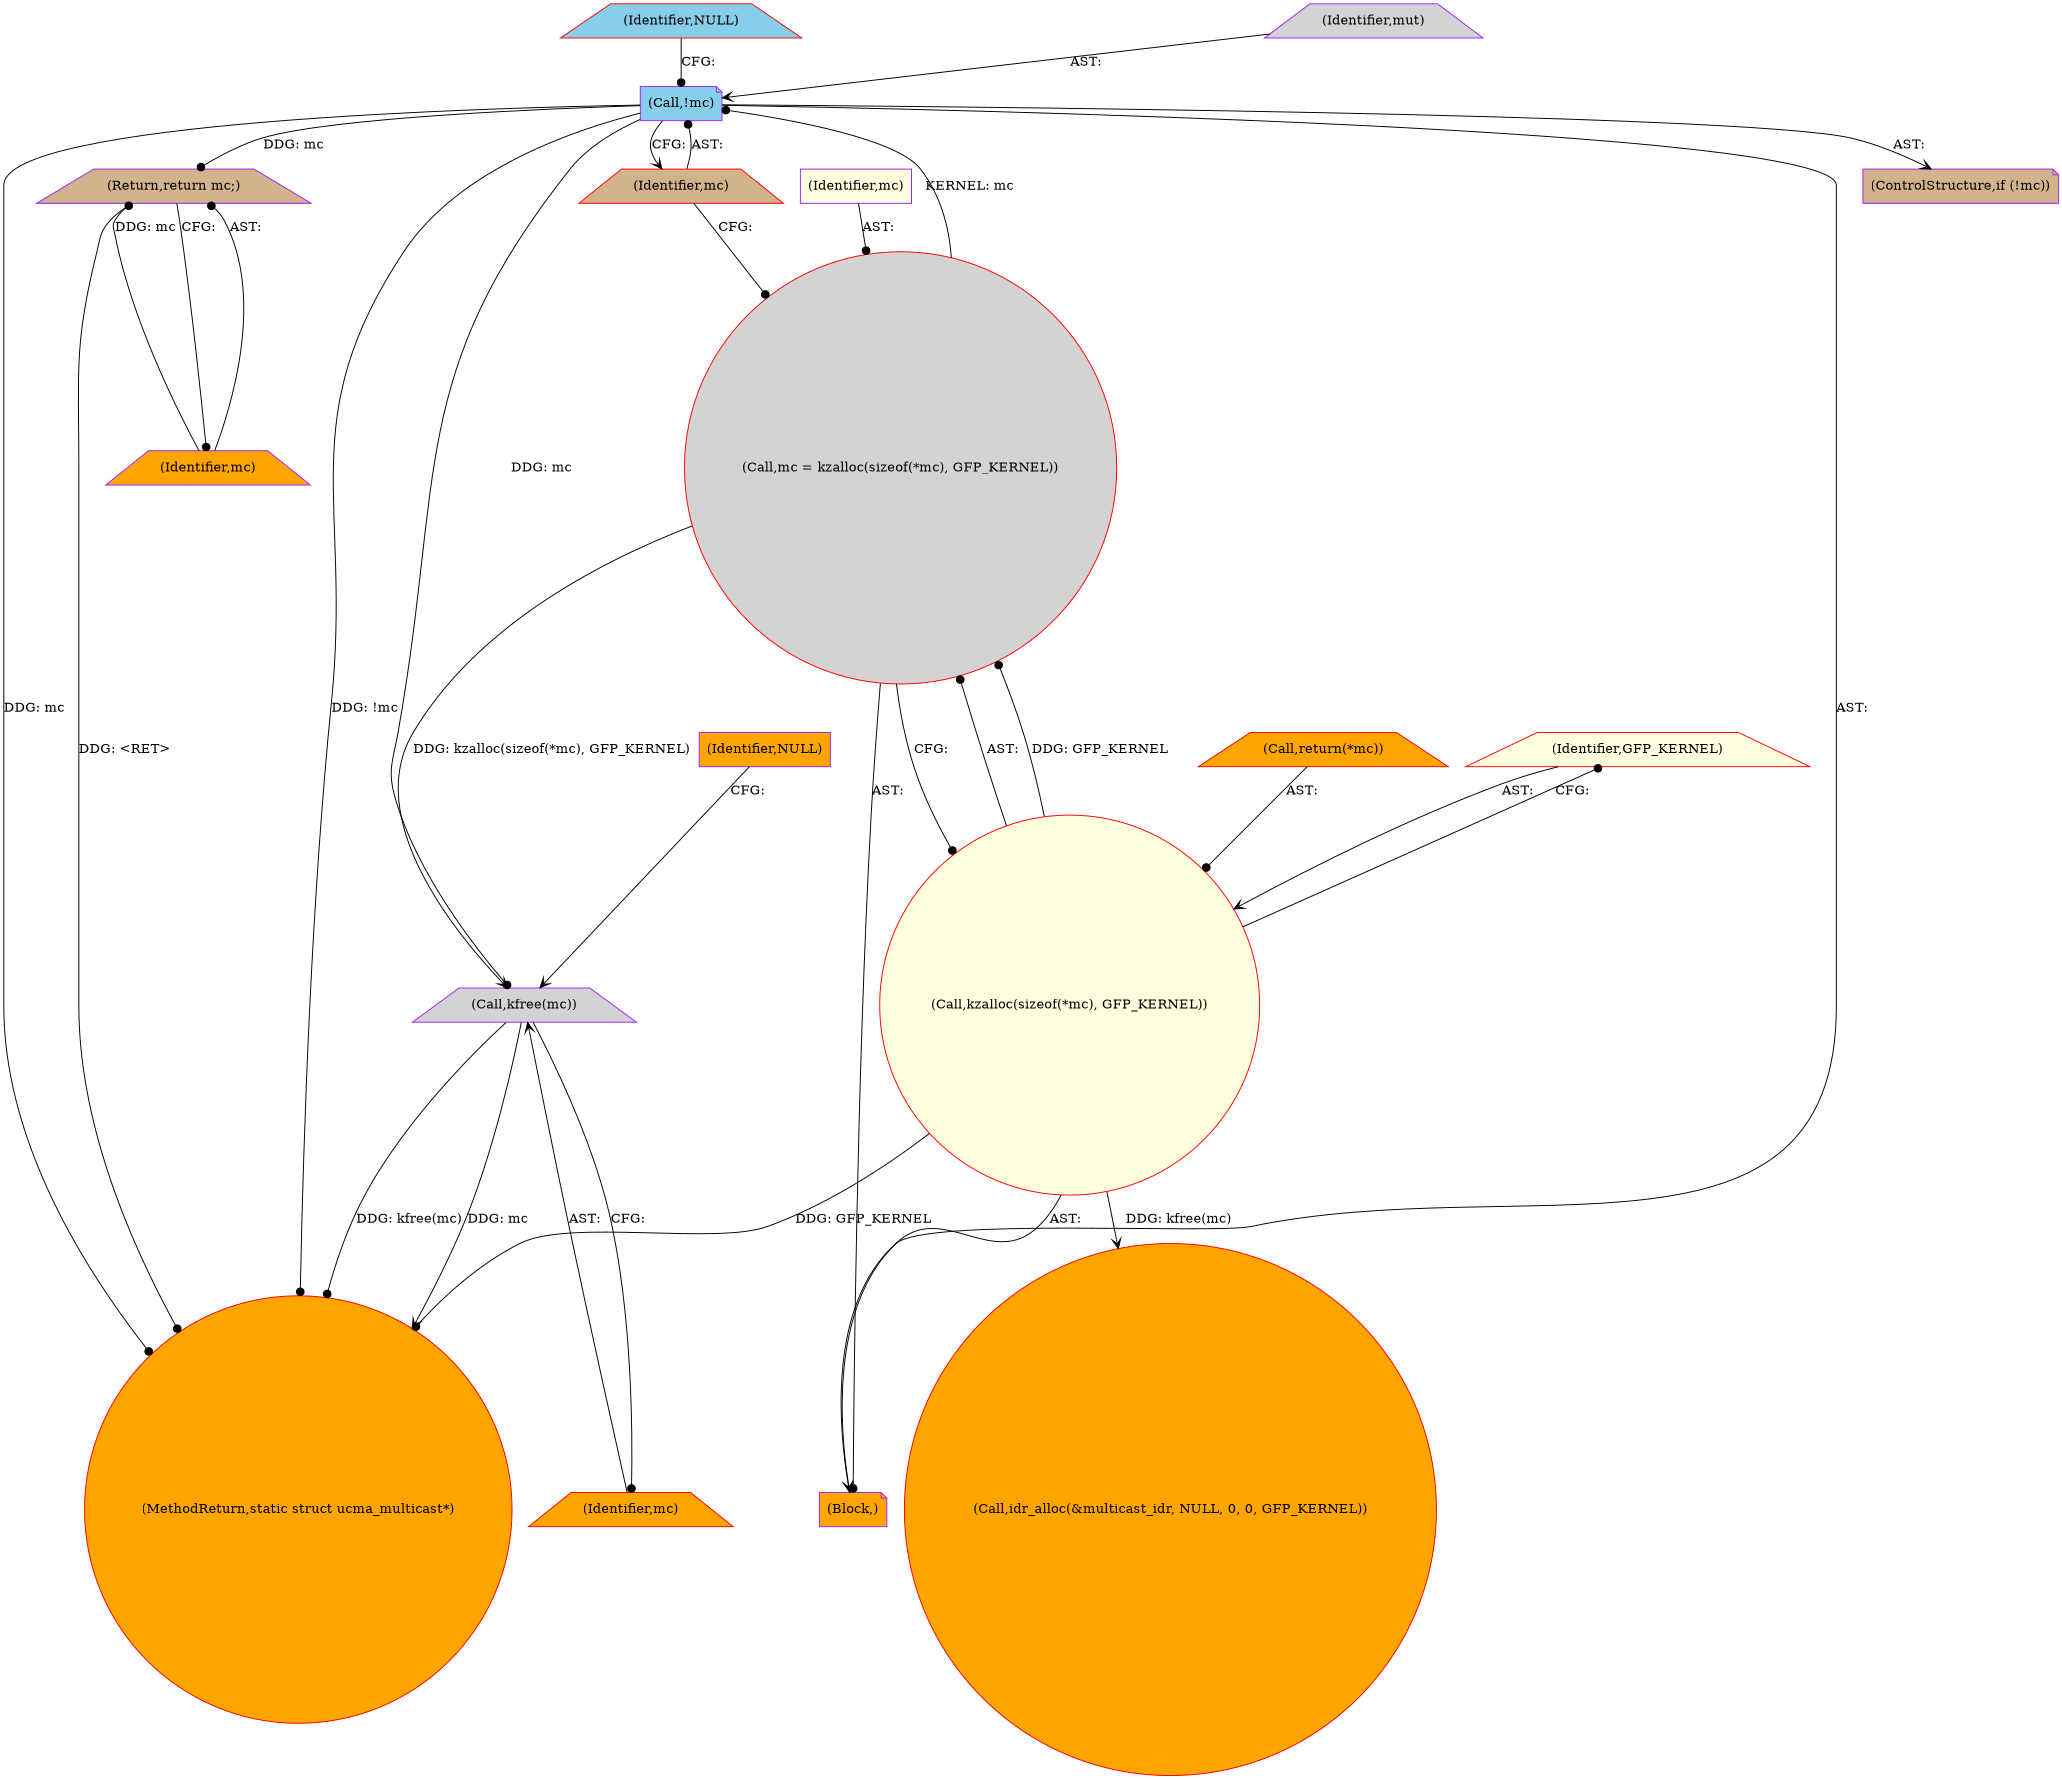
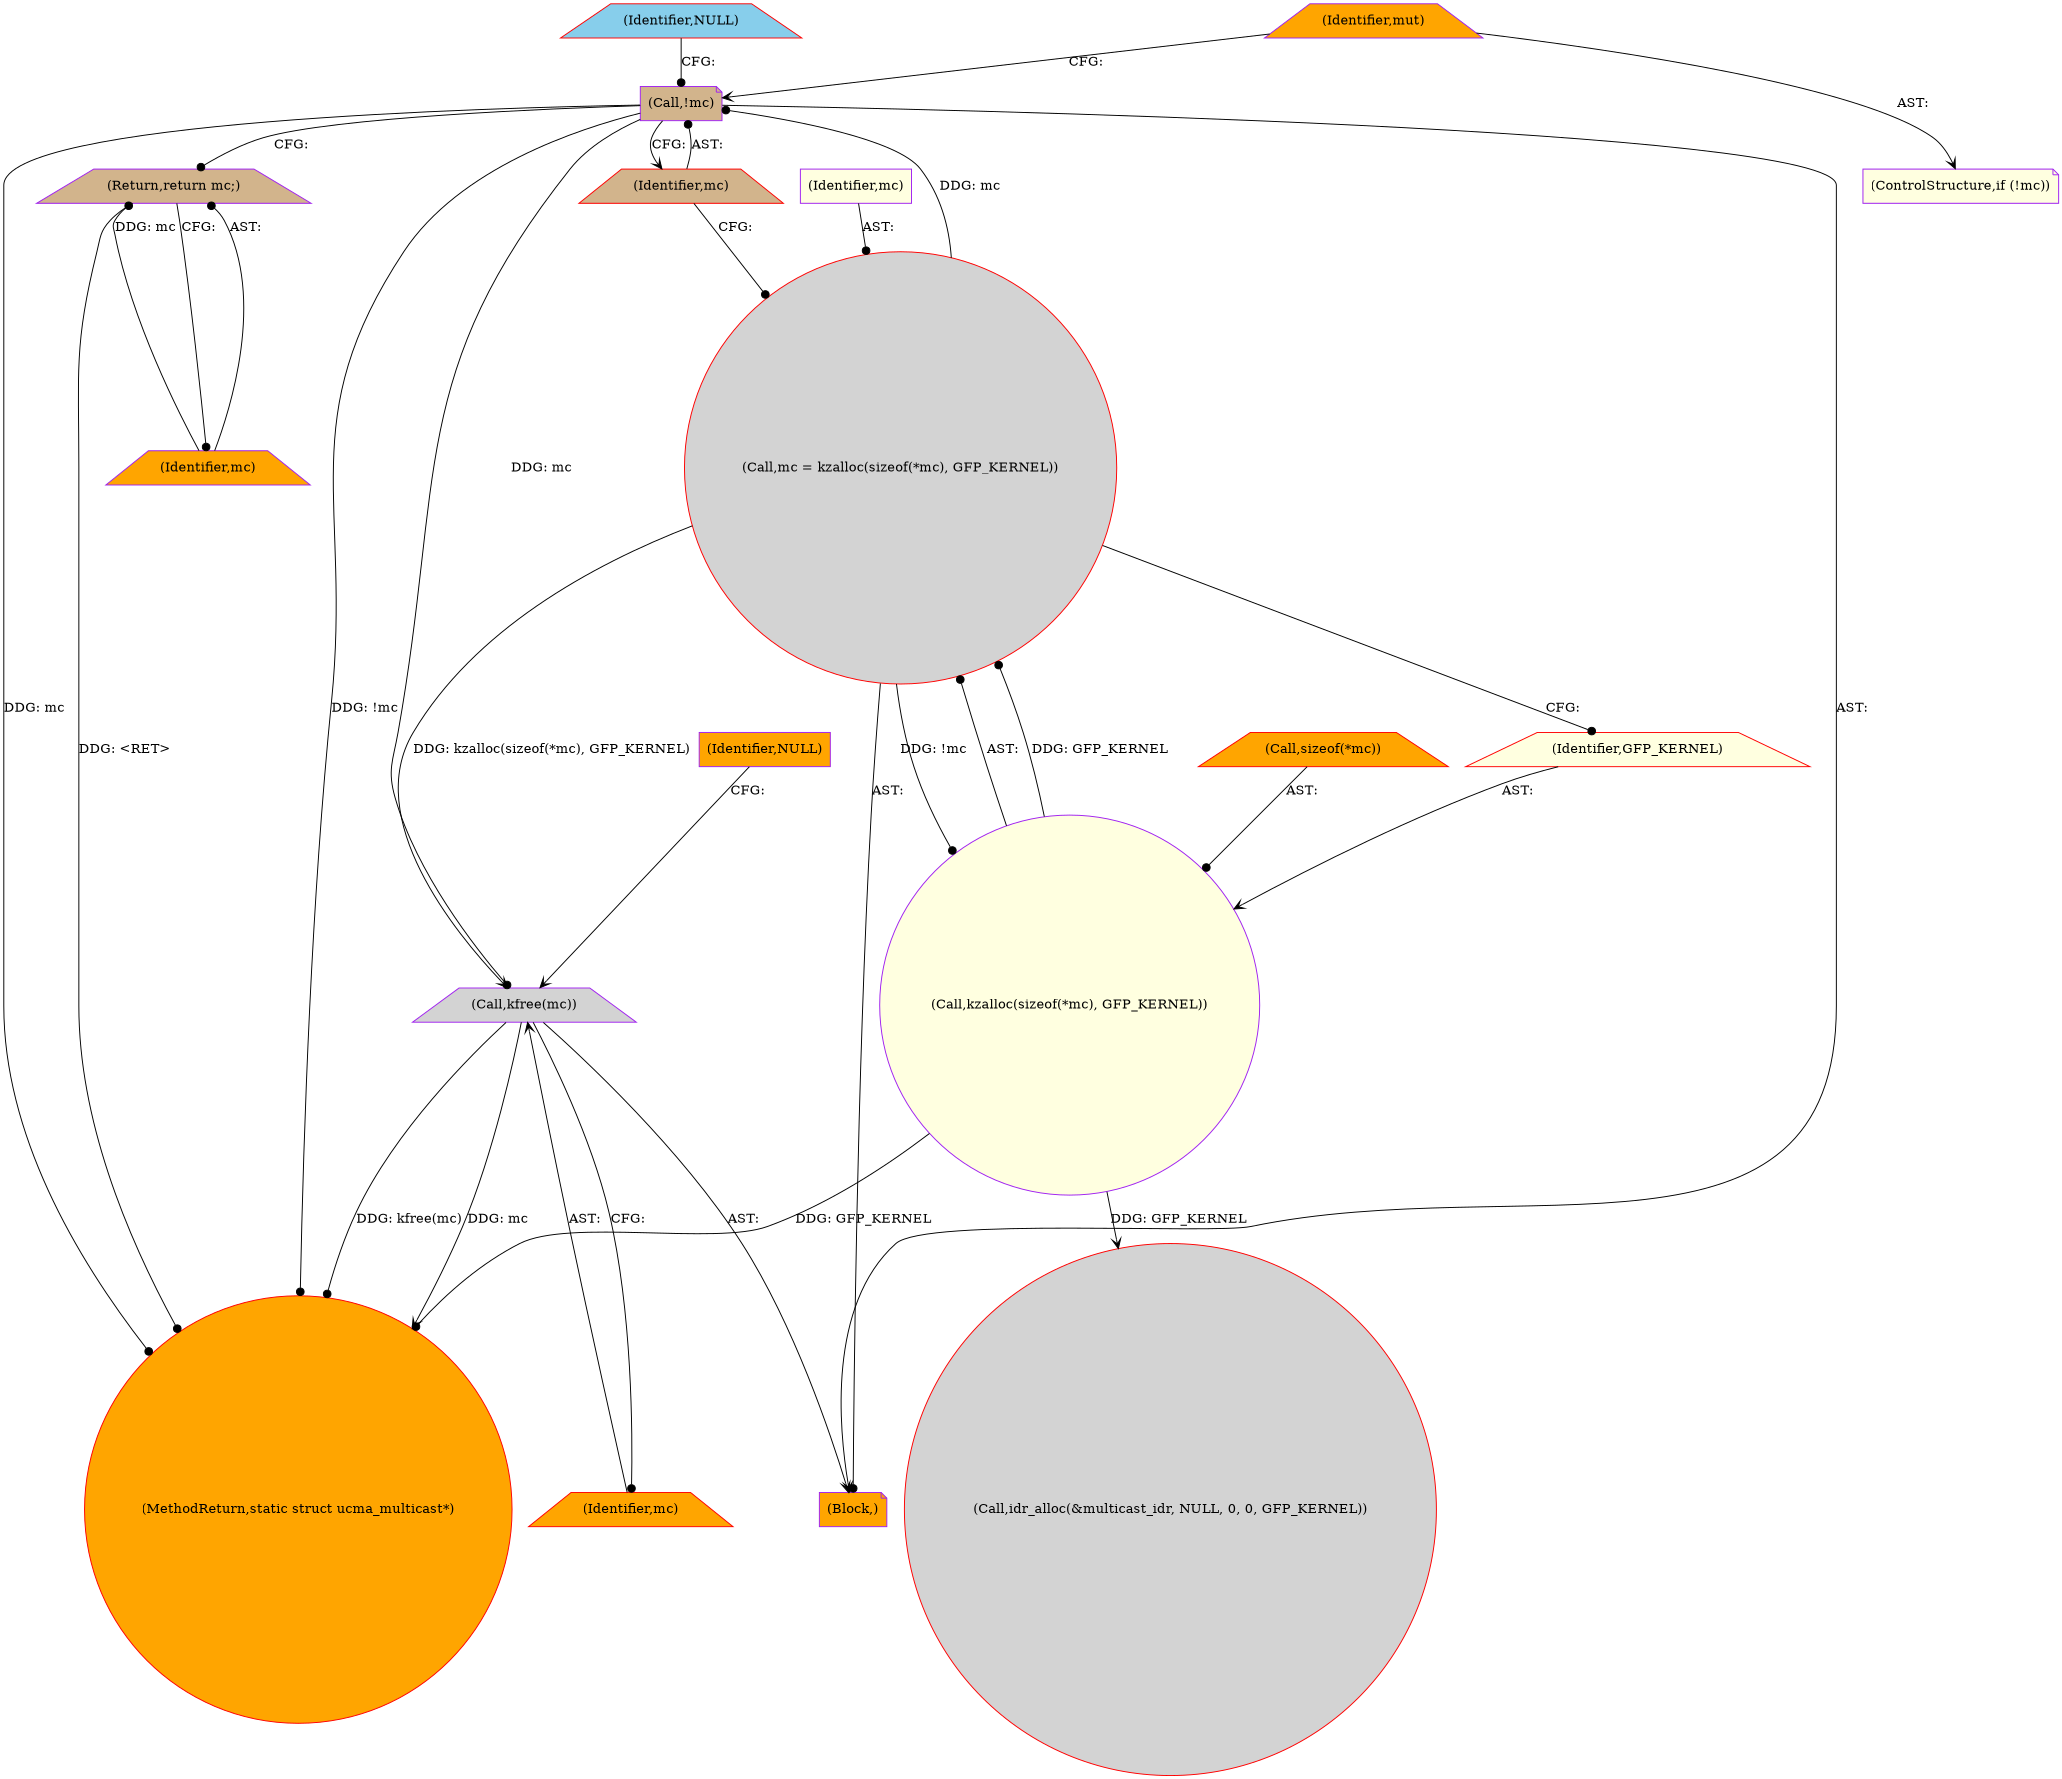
(1374, 21) -> (1374, 21)
(1088, 62) -> (1088, 62)
(681, 104) -> (681, 104)
(1325, 113) -> (1724, 71)
(294, 145) -> (294, 145)
(970, 186) -> (970, 186)
(1961, 186) -> (1961, 186)
(933, 750) -> (933, 750)
(1323, 750) -> (1323, 750)
(1418, 848) -> (1345, 638)
(1070, 1005) -> (1070, 1005)
(1179, 1219) -> (1179, 1219)
(971, 1236) -> (724, 1217)
(1170, 1510) -> (1170, 1510)
